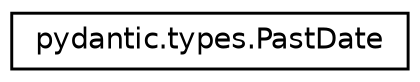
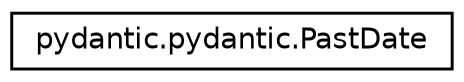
(210, 41) -> (232, 41)
